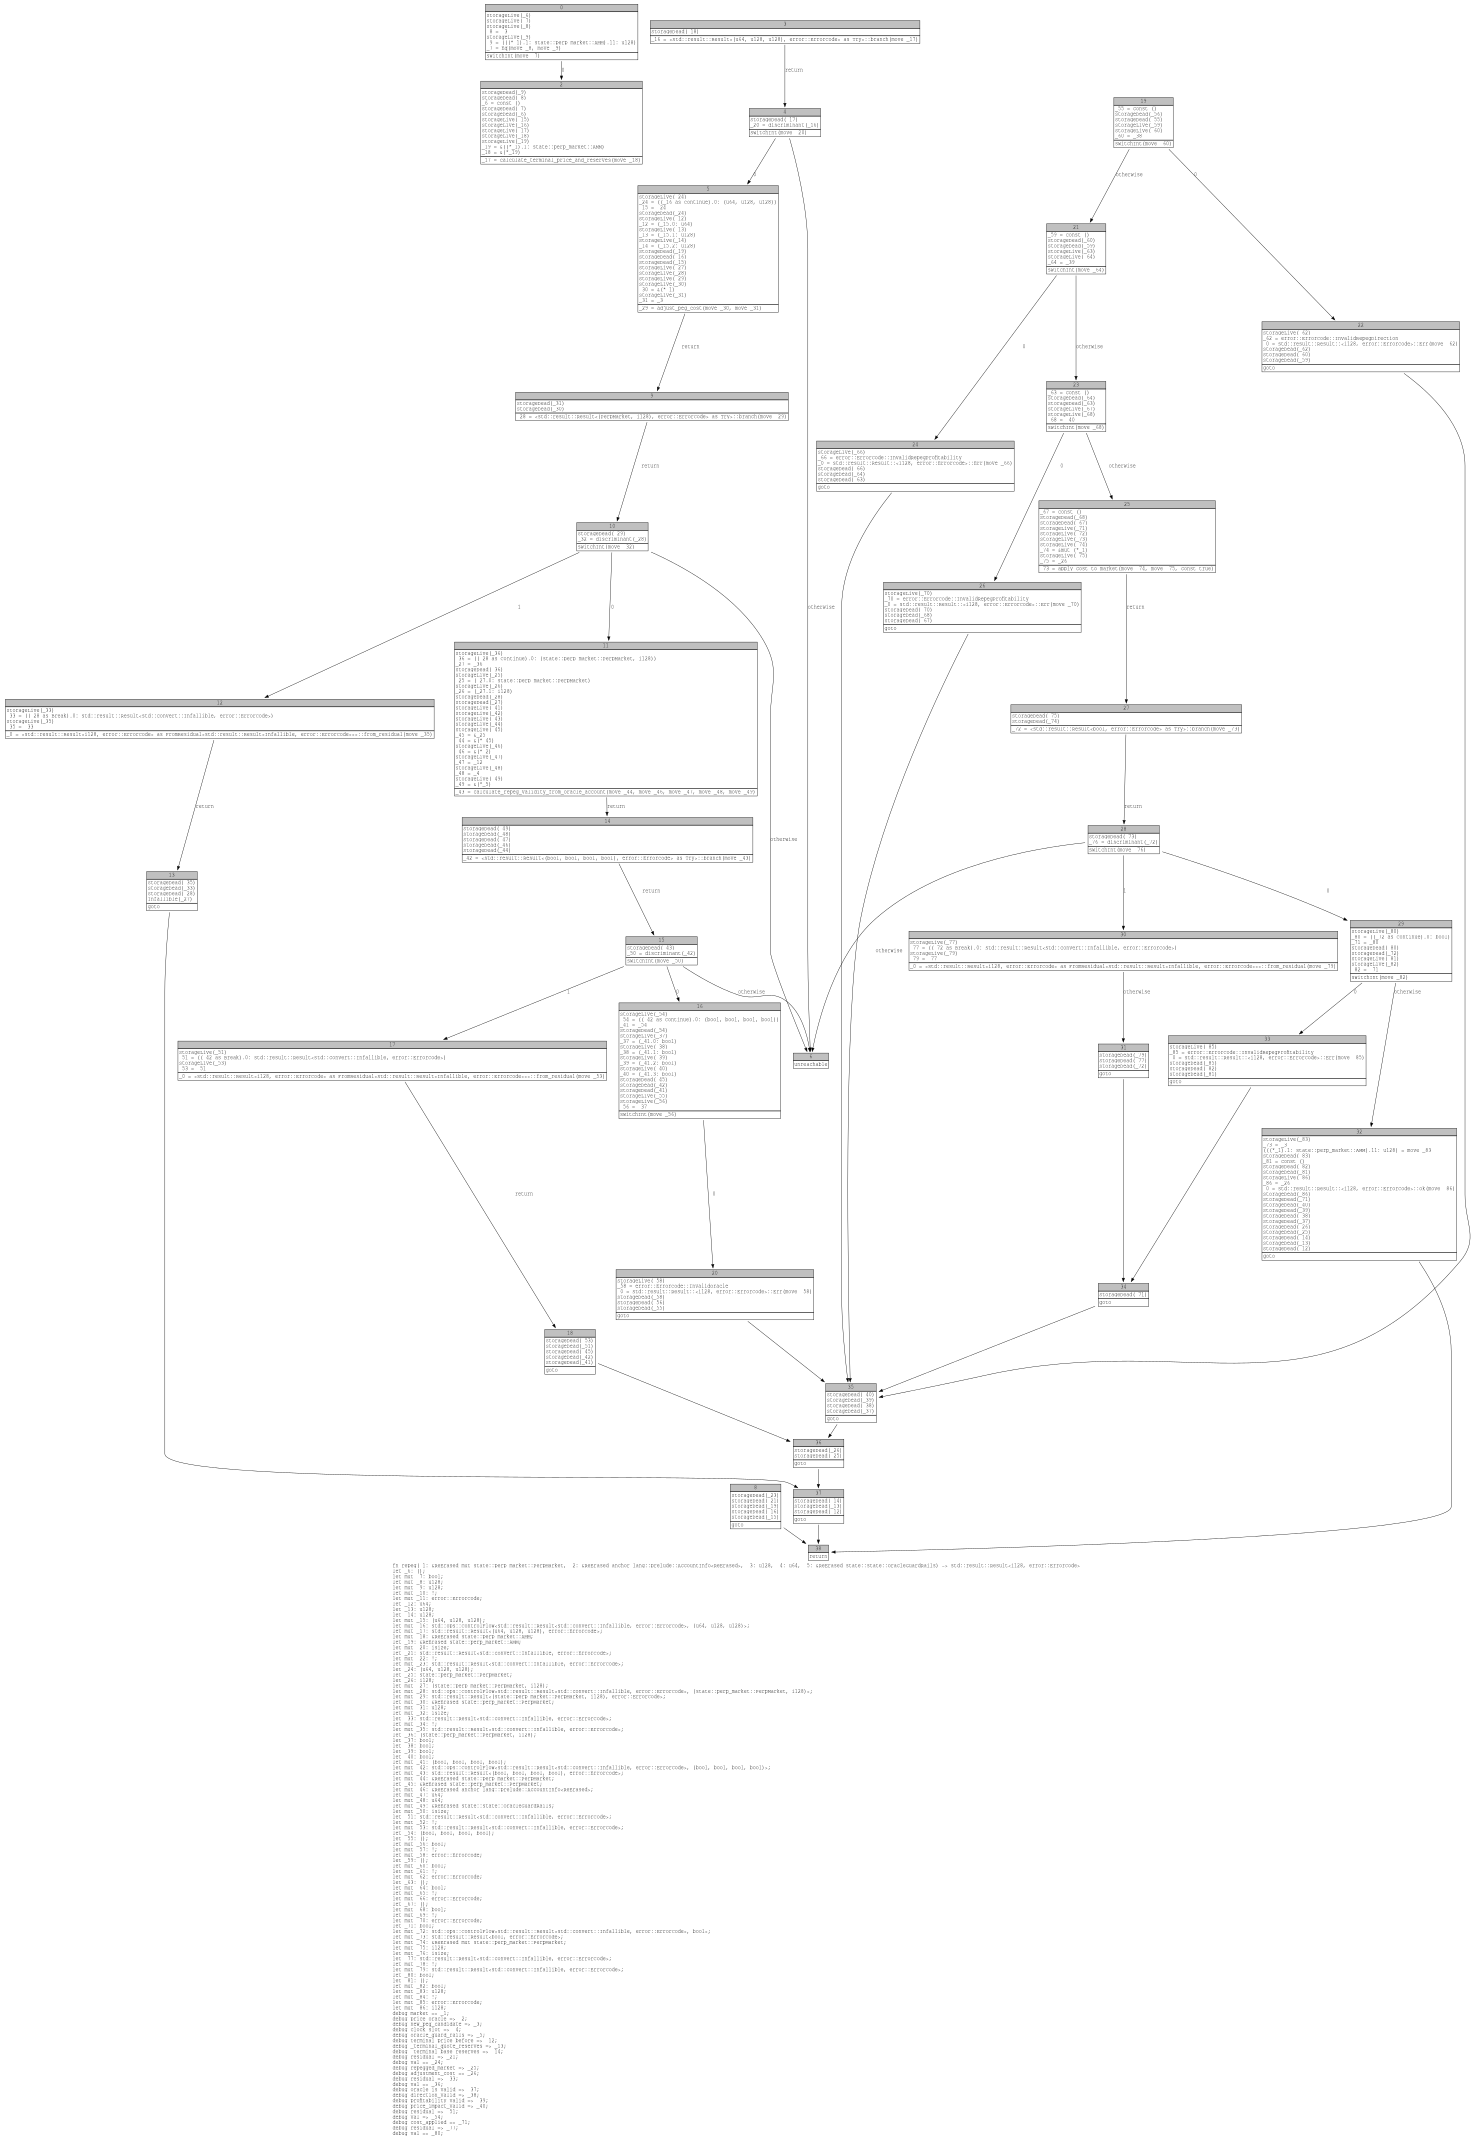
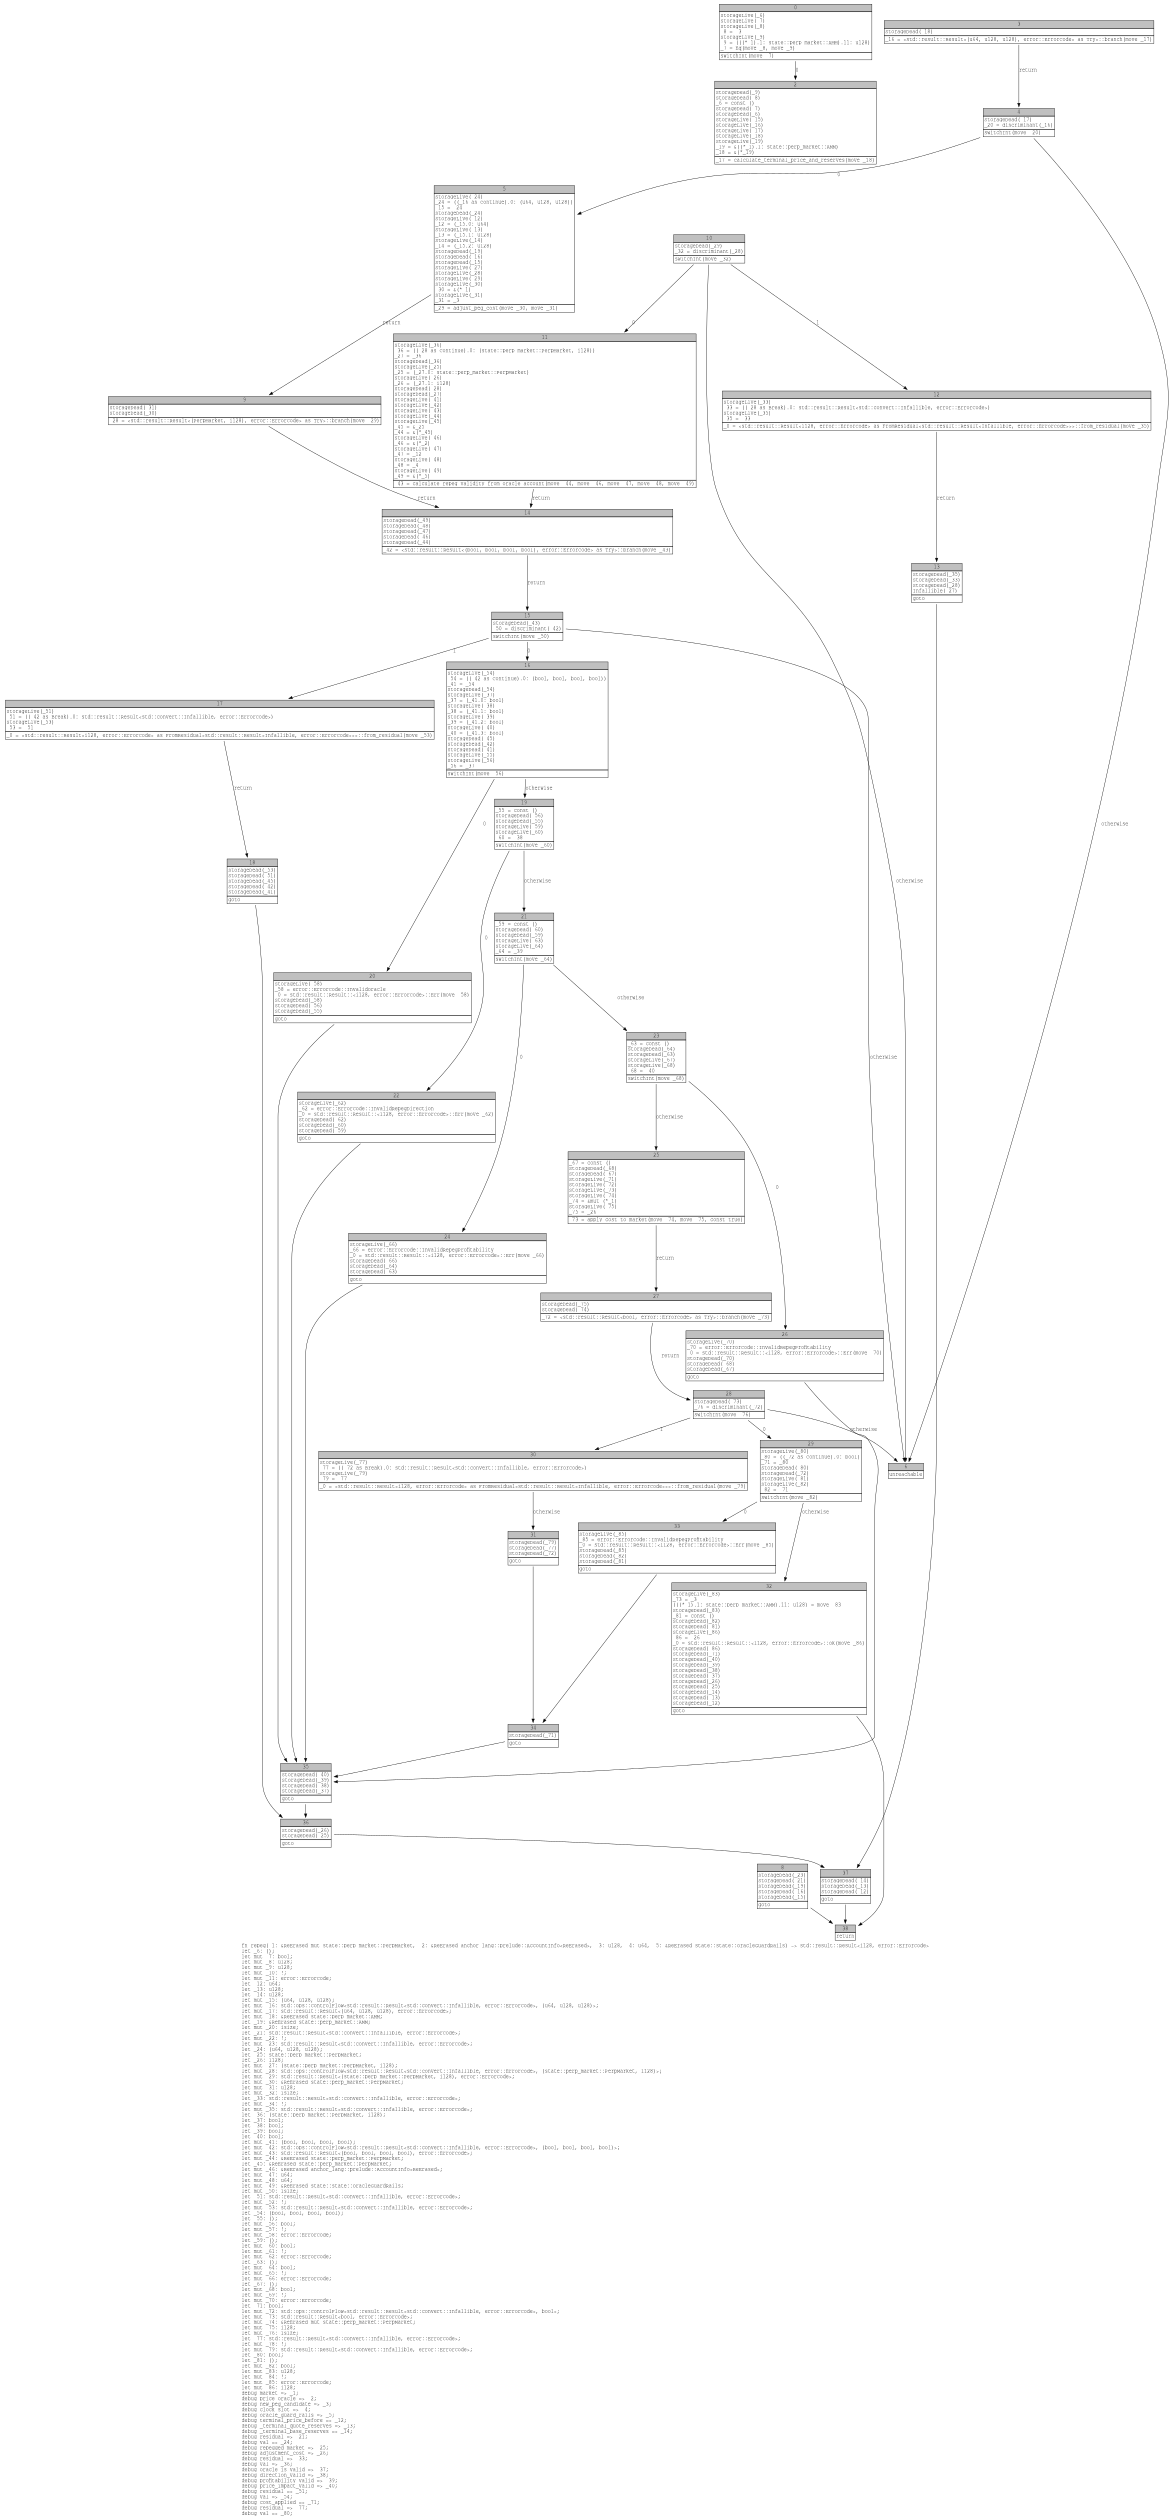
(633, 470) -> (349, 472)
none -> (525, 786)
